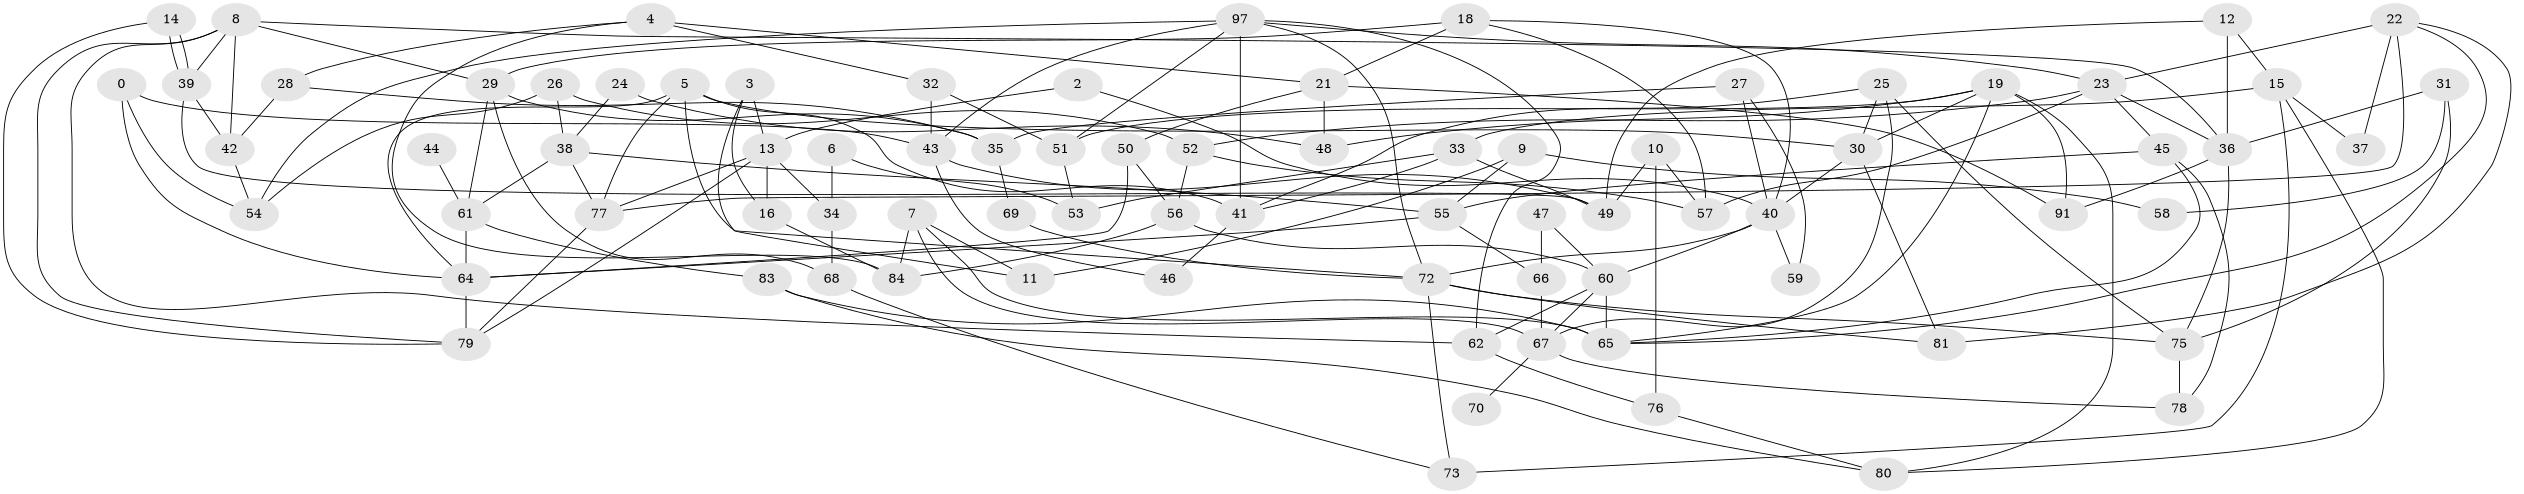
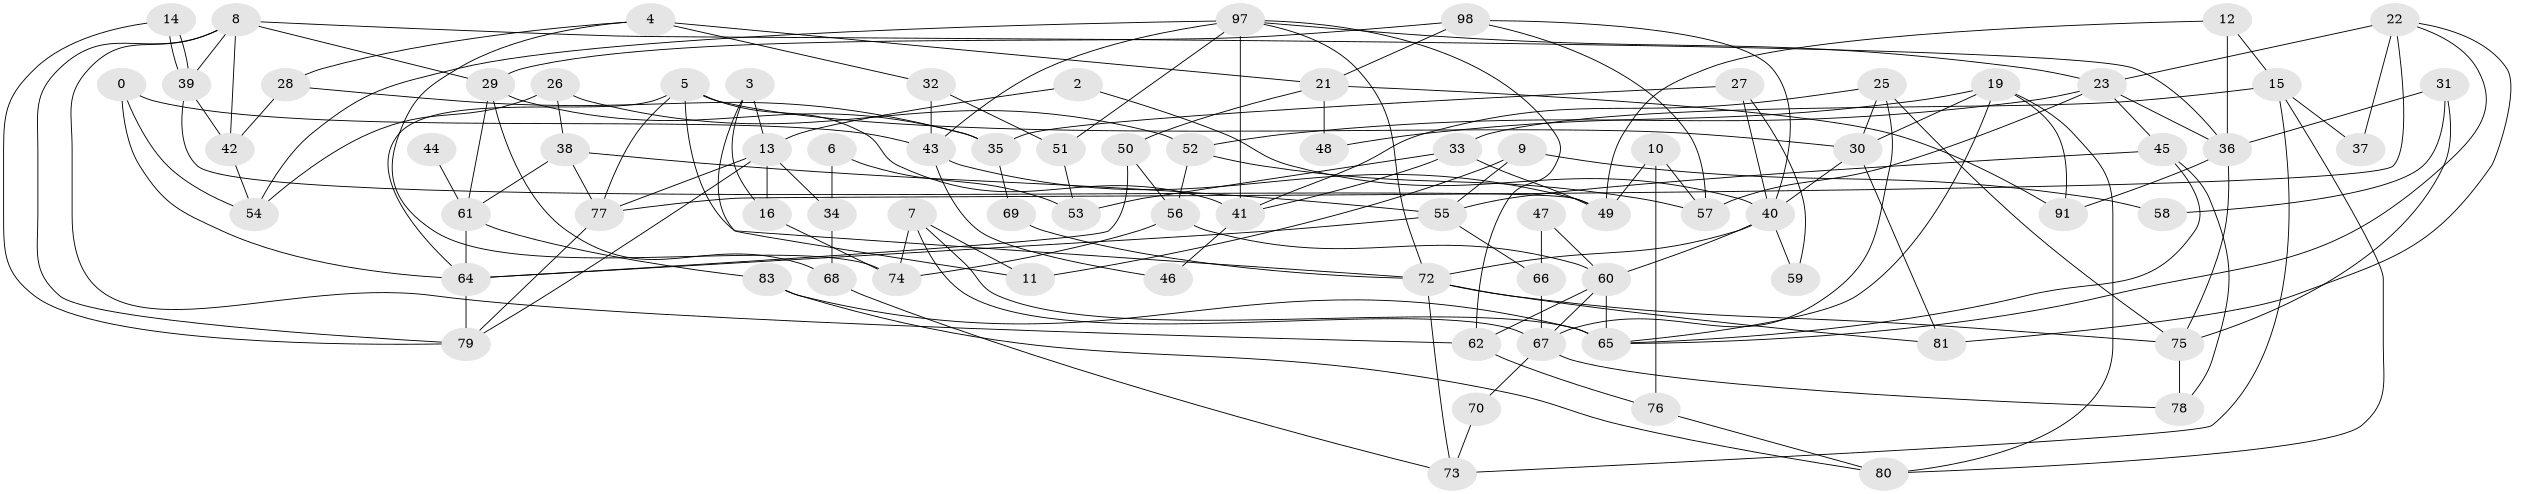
(1466, 20) -> (1466, 20)
(620, 85) -> none
(1503, 109) -> none
(897, 279) -> (897, 279)
none -> (1464, 442)
